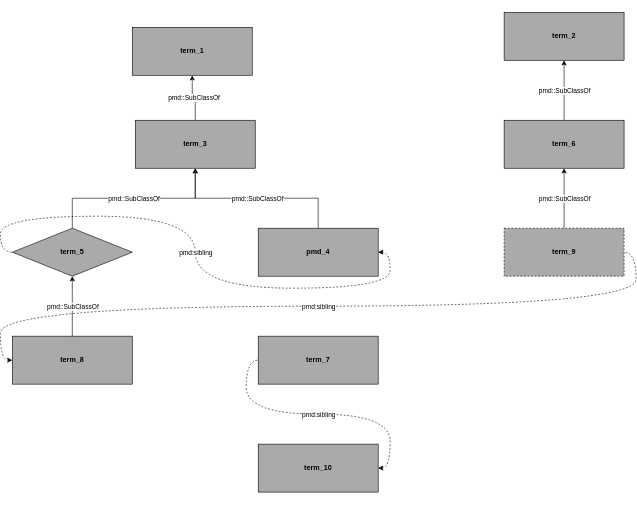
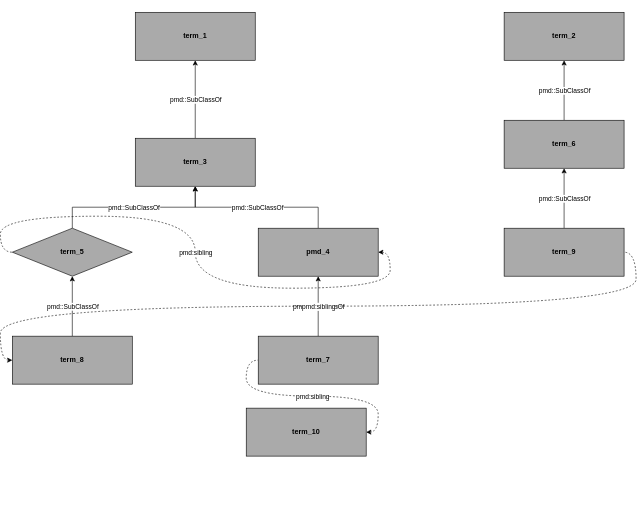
(192, 51) -> (195, 36)
(195, 144) -> (195, 162)
(564, 252) -> (564, 252)
none -> (318, 281)
(318, 468) -> (306, 432)
